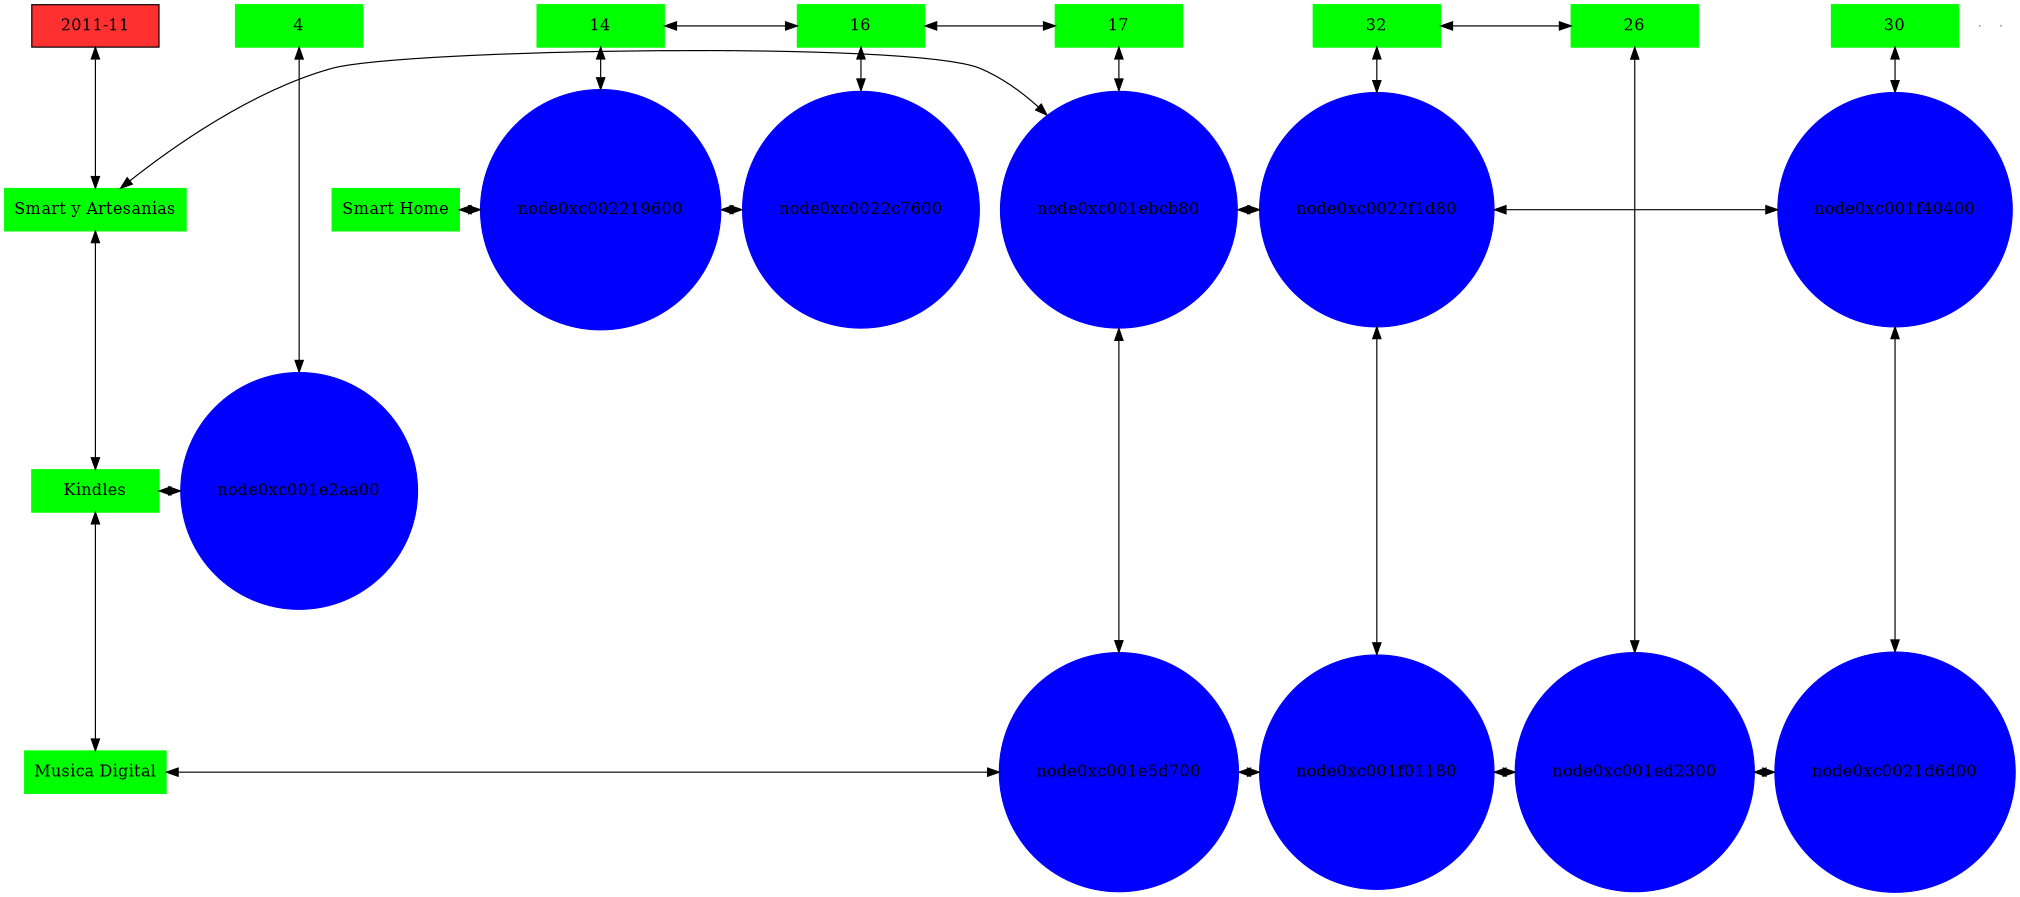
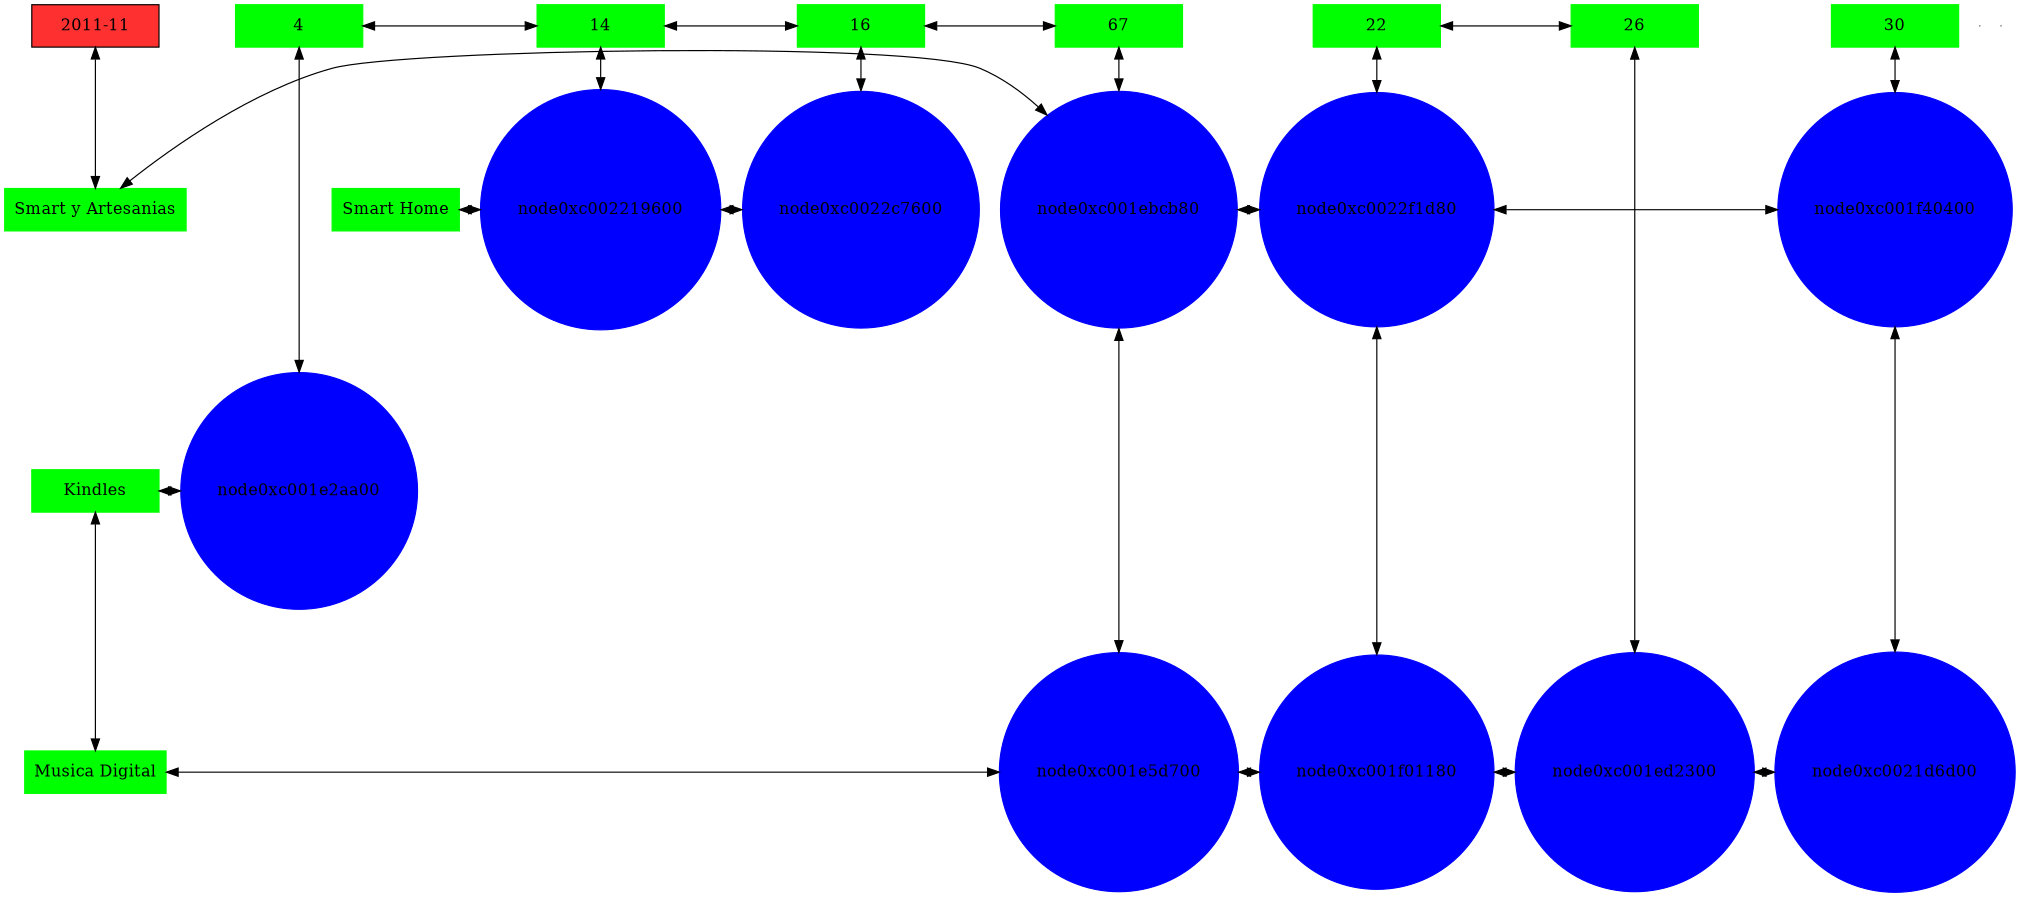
none -> (450, 26)
(1119, 26) -> (1119, 26)
(1377, 26) -> (1377, 26)
(95, 350) -> none
